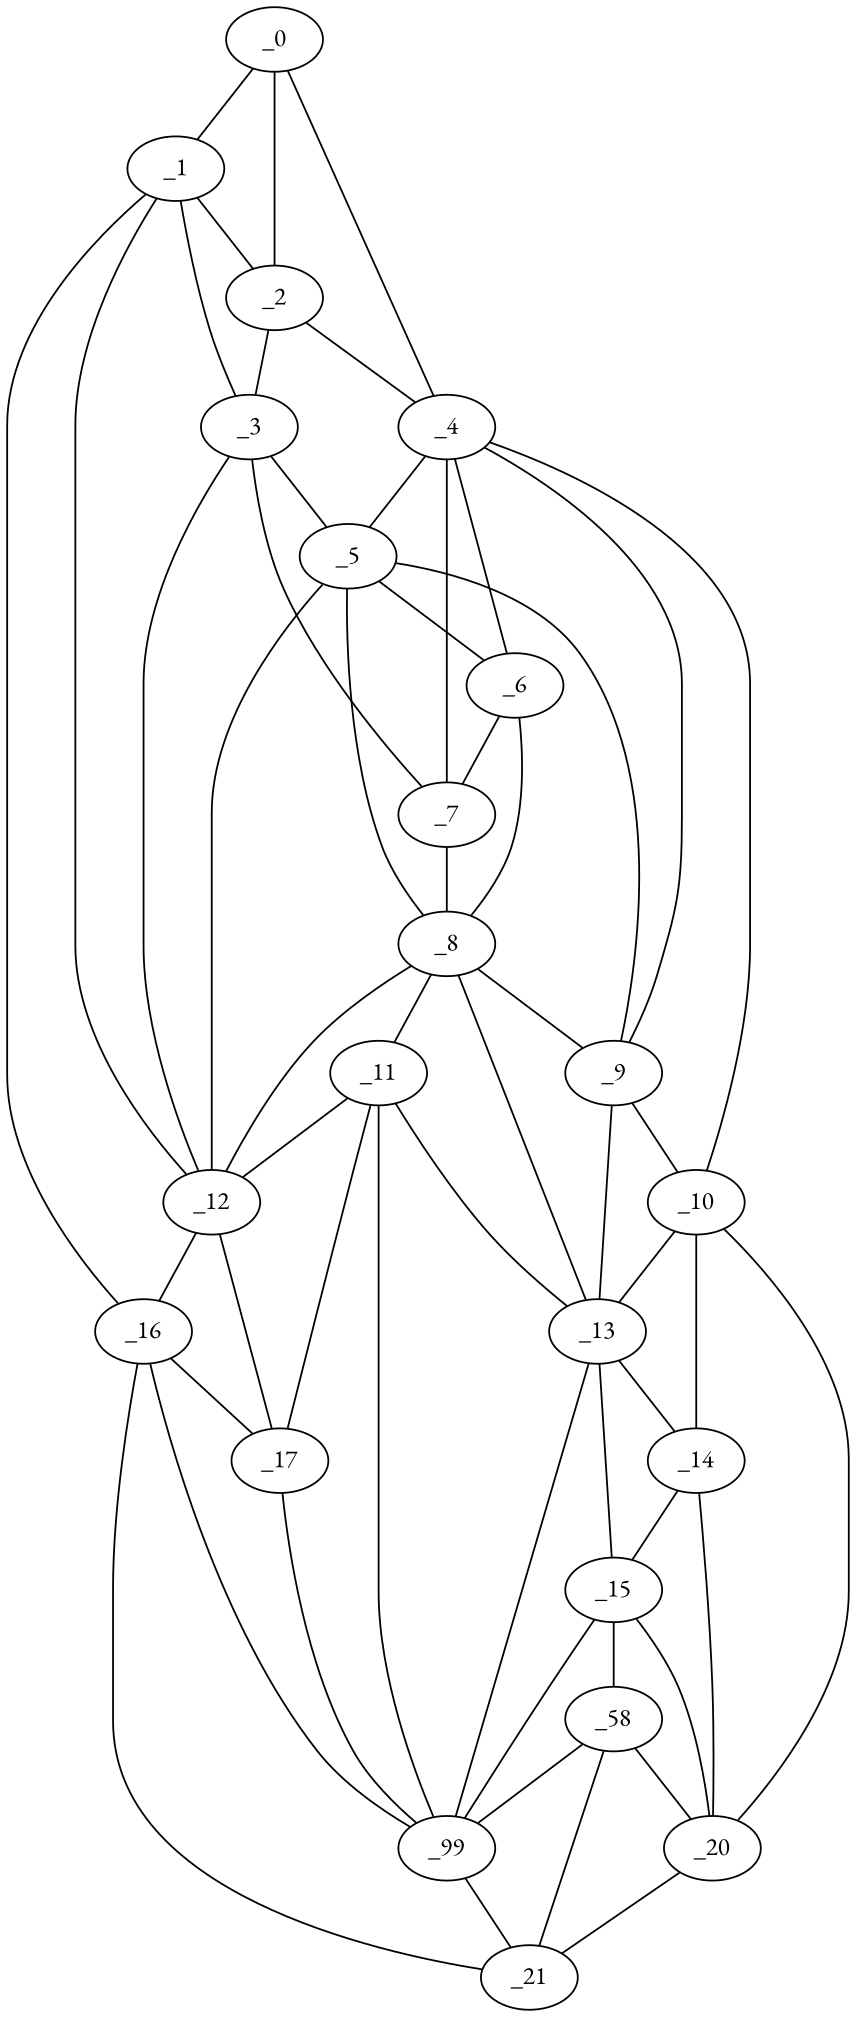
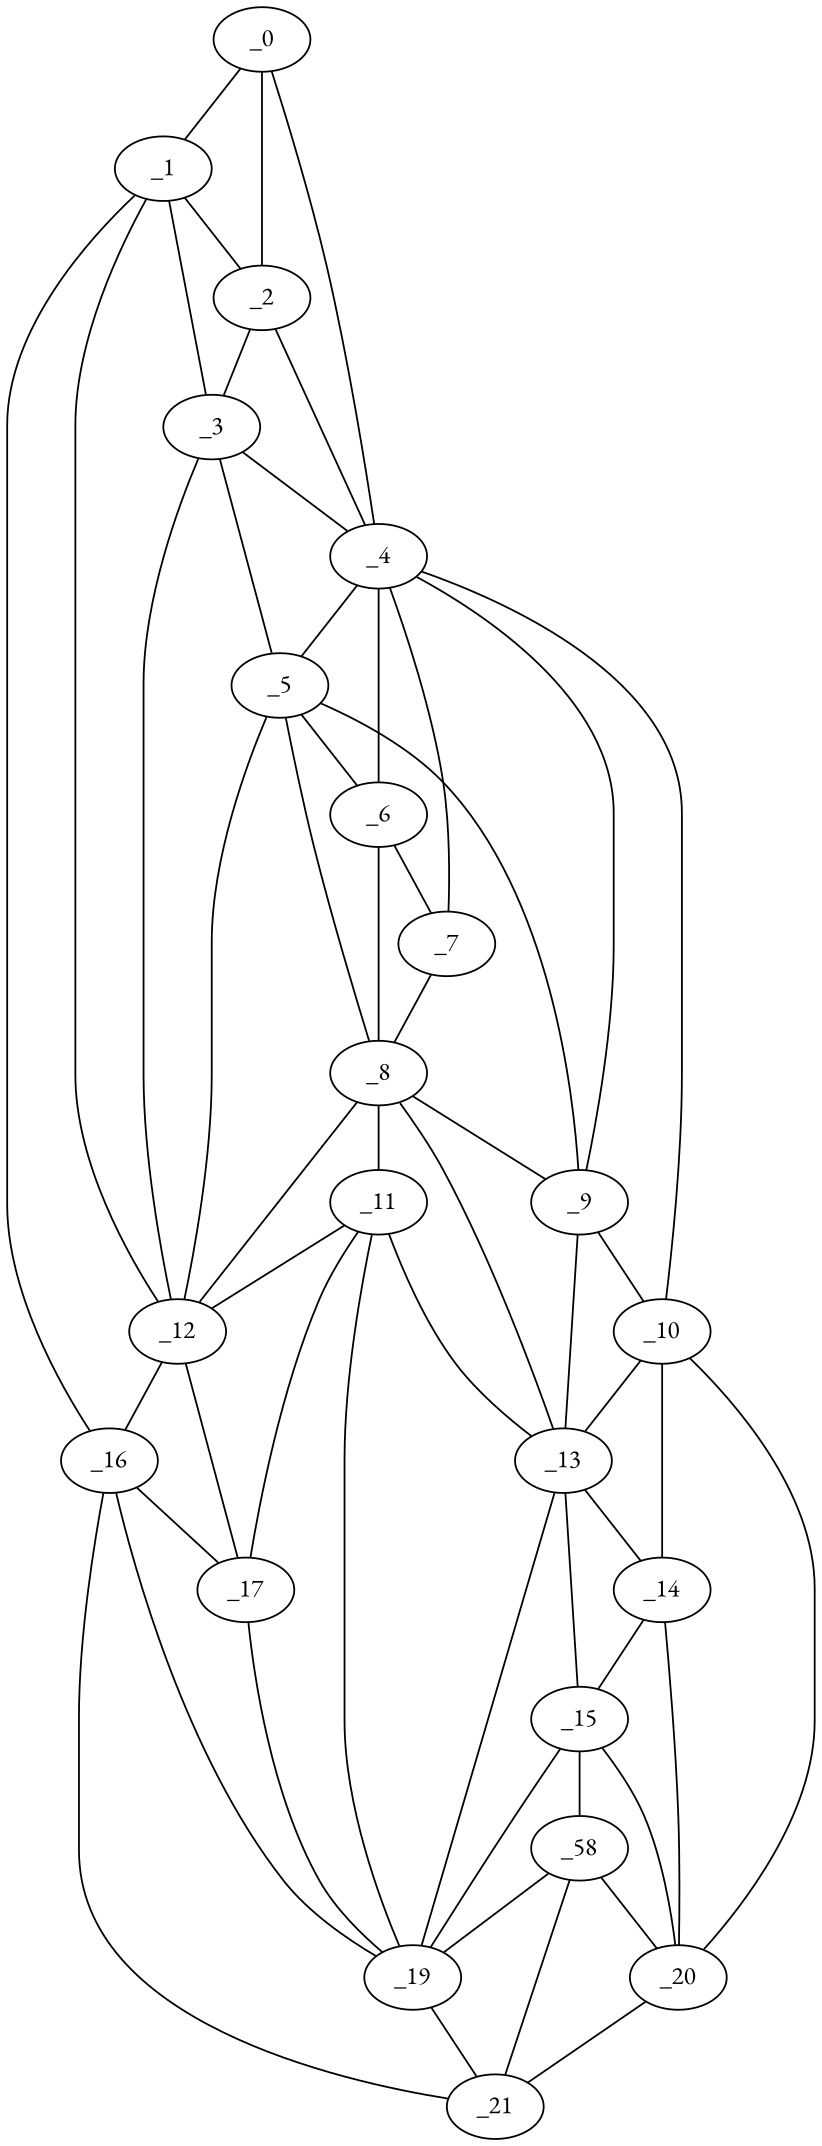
(309, 637) -> (295, 492)
(447, 1848) -> (413, 1977)
